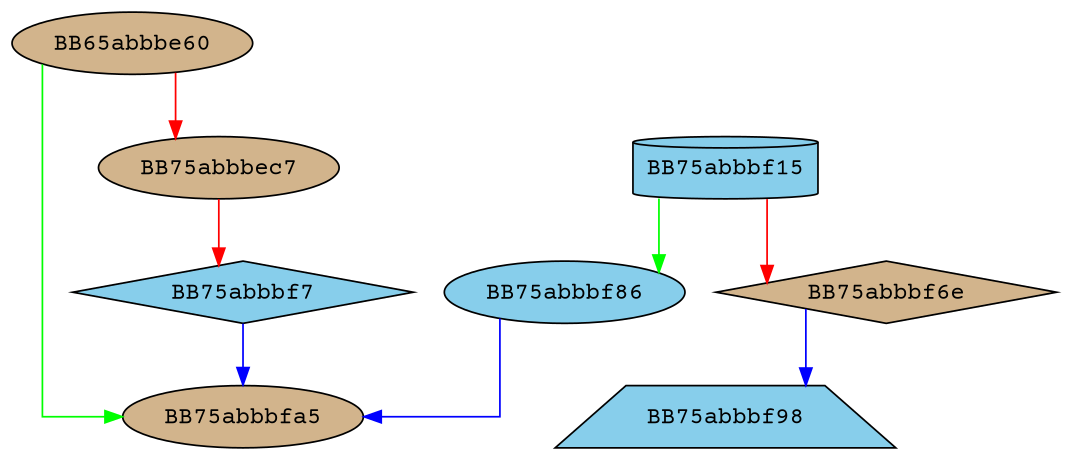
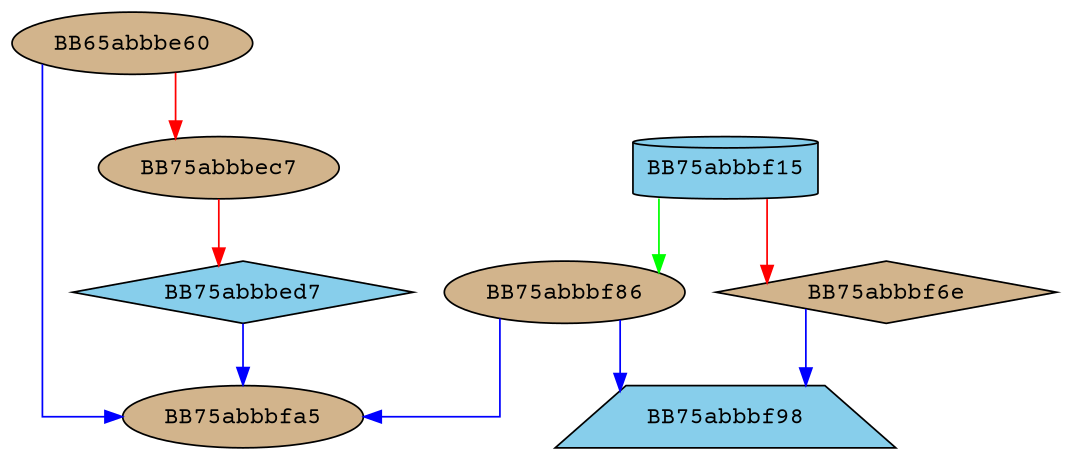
(42, 272) -> (42, 272)
(243, 292) -> (243, 292)
(565, 292) -> (565, 292)
none -> (620, 347)
